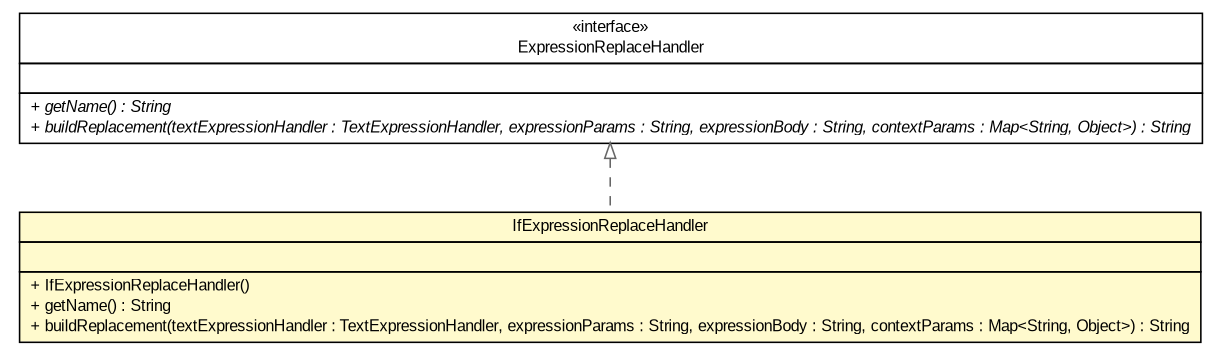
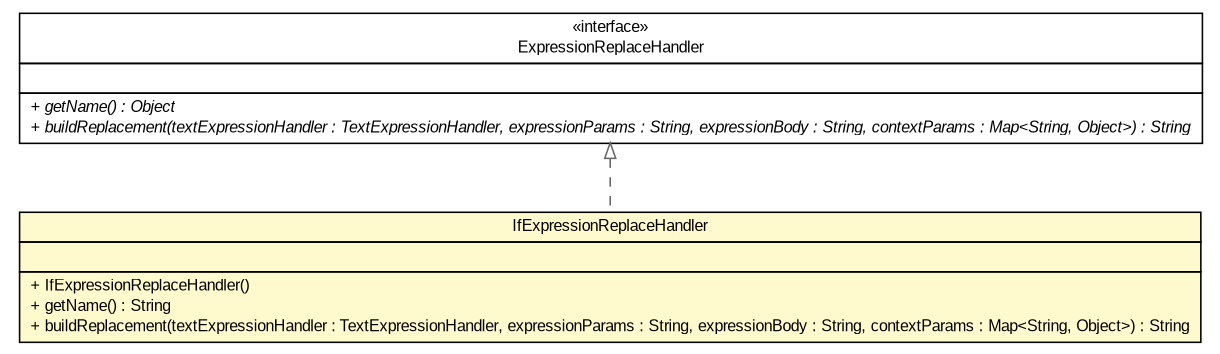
(101, 107) -> (103, 107)
